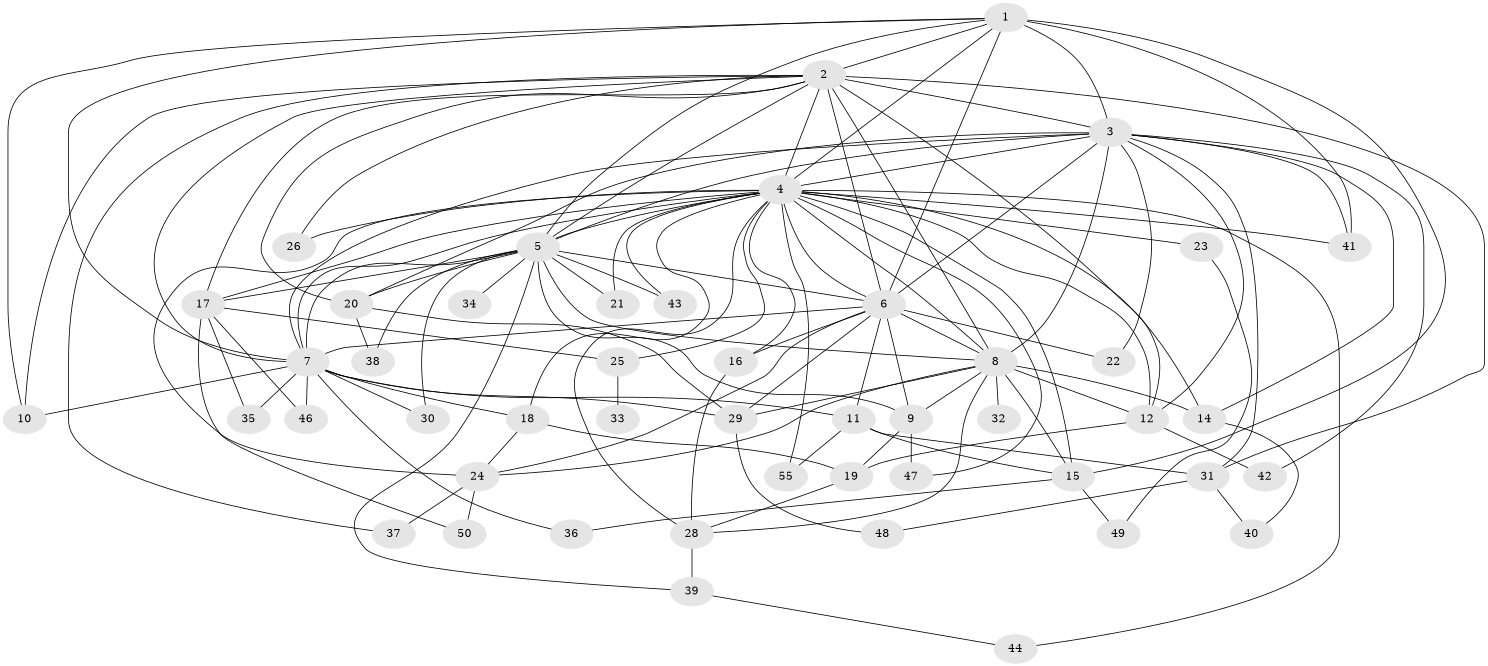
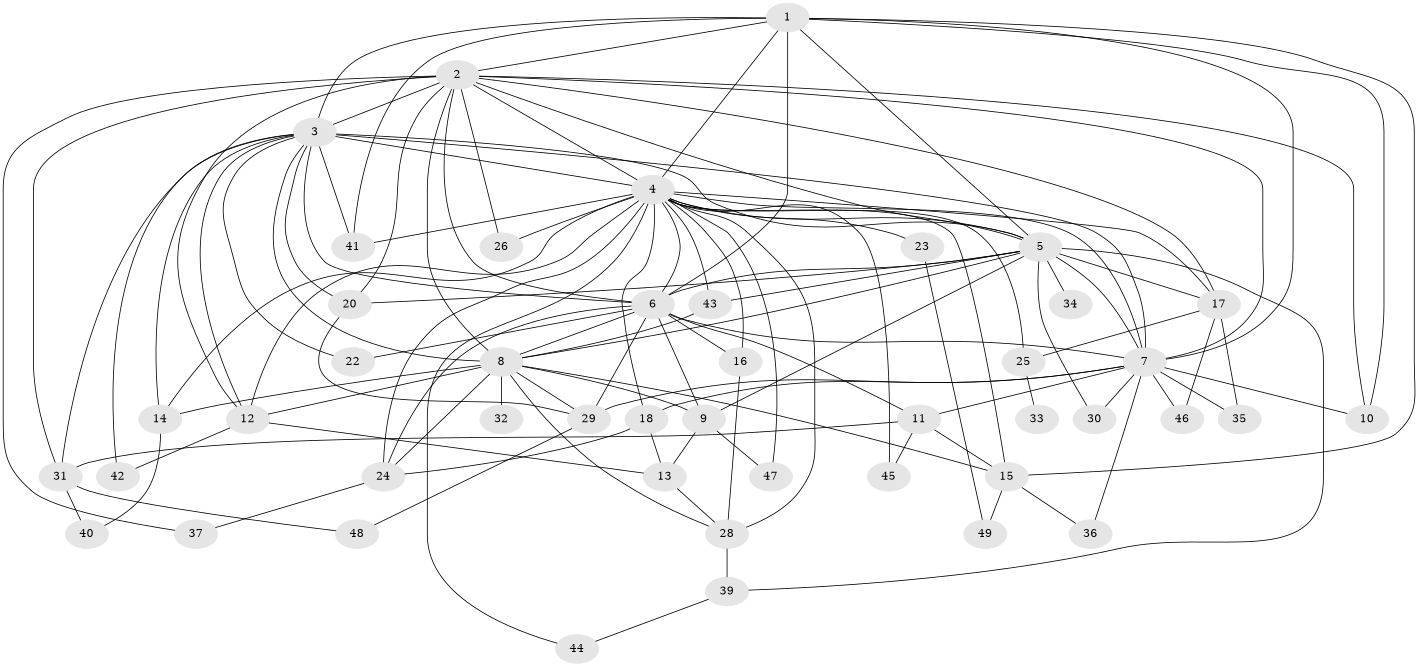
(890, 273) -> (648, 330)
(618, 305) -> none
(373, 362) -> none
(786, 477) -> (889, 477)
(851, 477) -> (665, 477)
(465, 534) -> none
